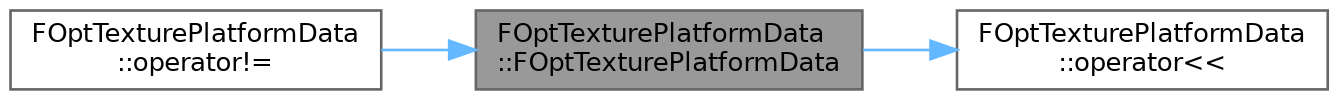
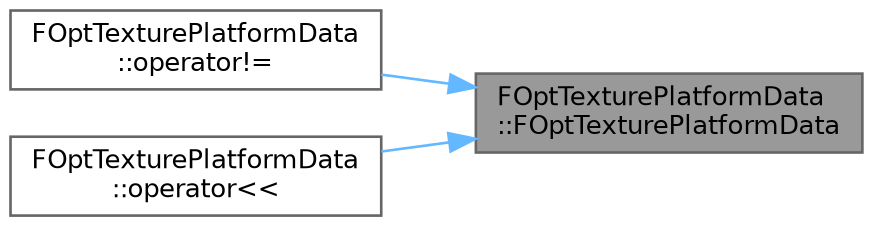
(896, 50) -> (415, 147)
